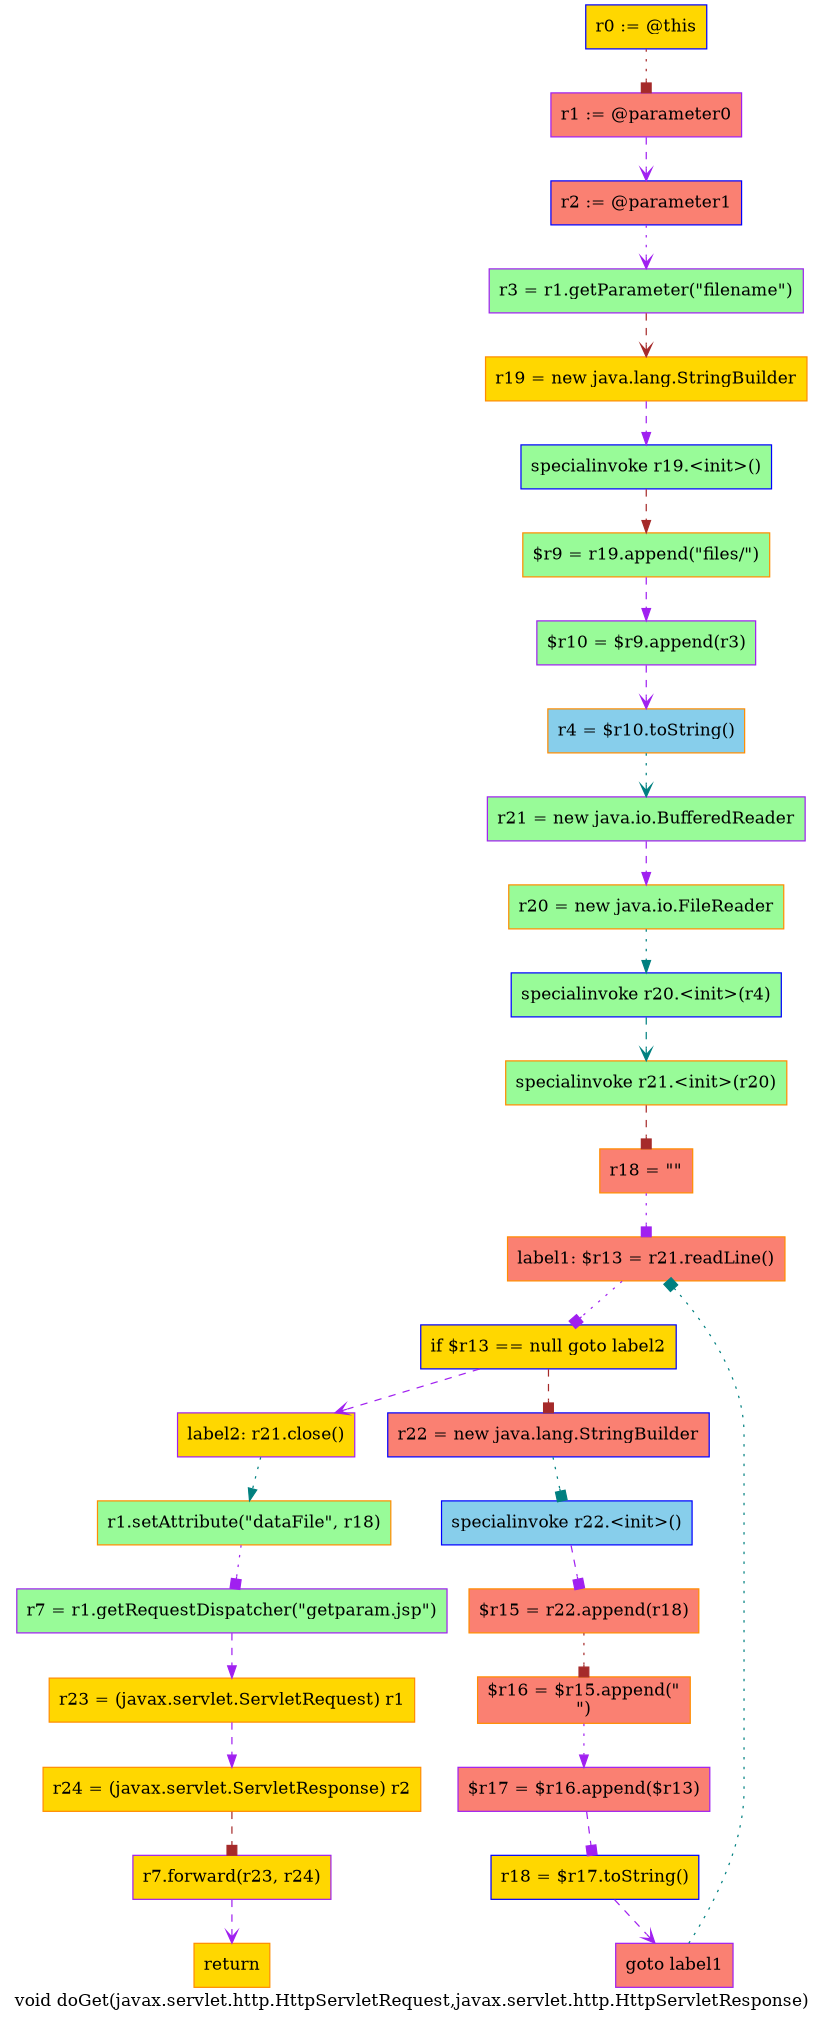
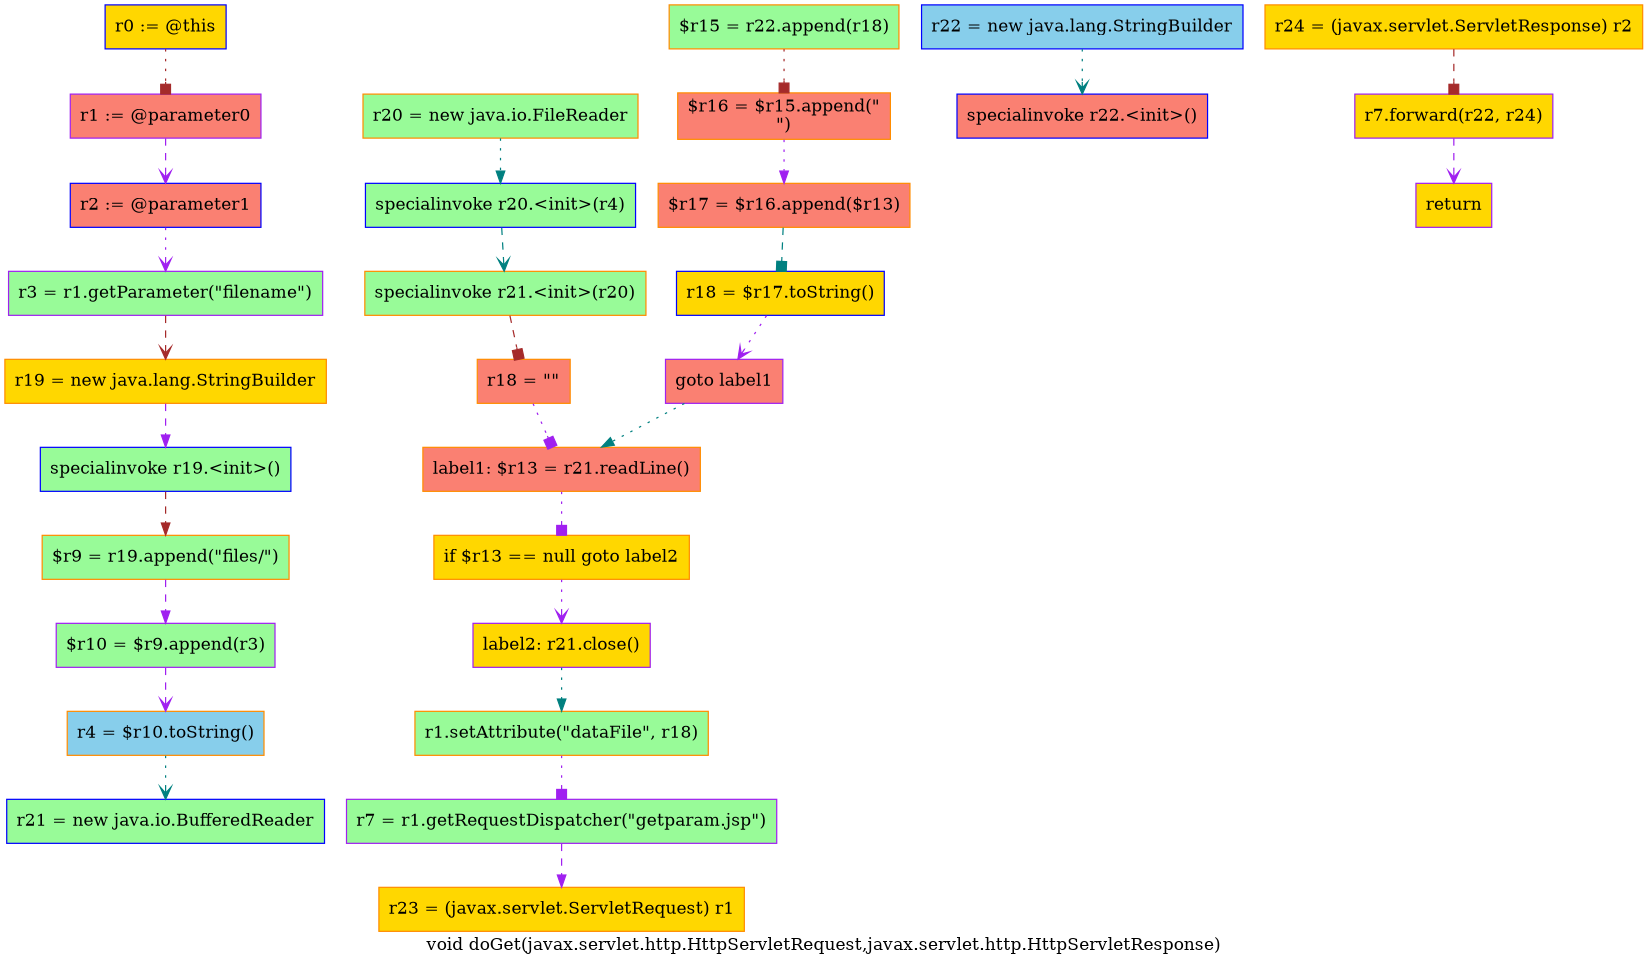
(646, 819) -> (166, 821)
(646, 857) -> none
(548, 1347) -> (562, 557)
(548, 1385) -> none
(414, 1389) -> (562, 595)
(548, 1435) -> (1082, 27)
(556, 1473) -> (1082, 65)
(567, 1523) -> (1082, 116)
(574, 1561) -> none
(584, 1611) -> (784, 27)
(744, 1613) -> (648, 422)
(232, 1739) -> none
(584, 1789) -> (784, 205)
(589, 1827) -> (782, 243)
(232, 1877) -> (1454, 116)
(631, 1917) -> (756, 332)
(232, 1965) -> (1454, 205)
